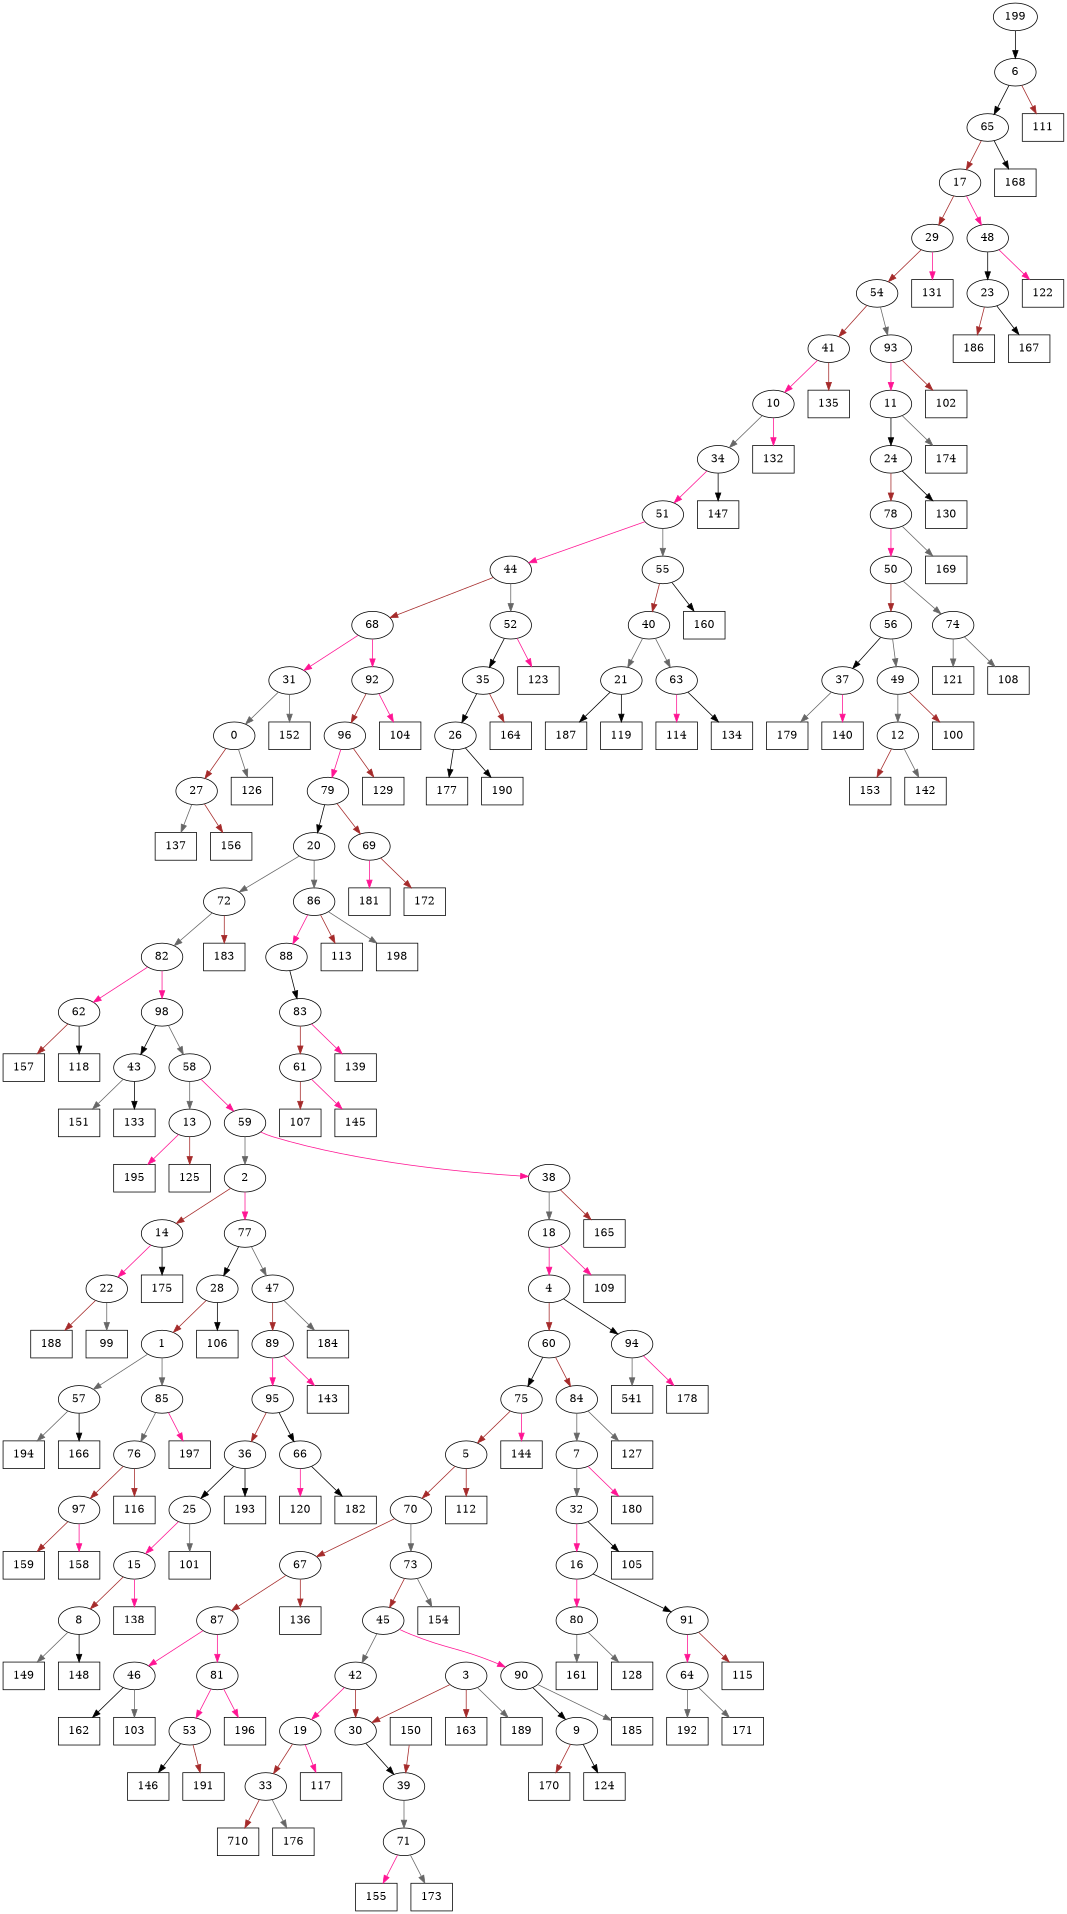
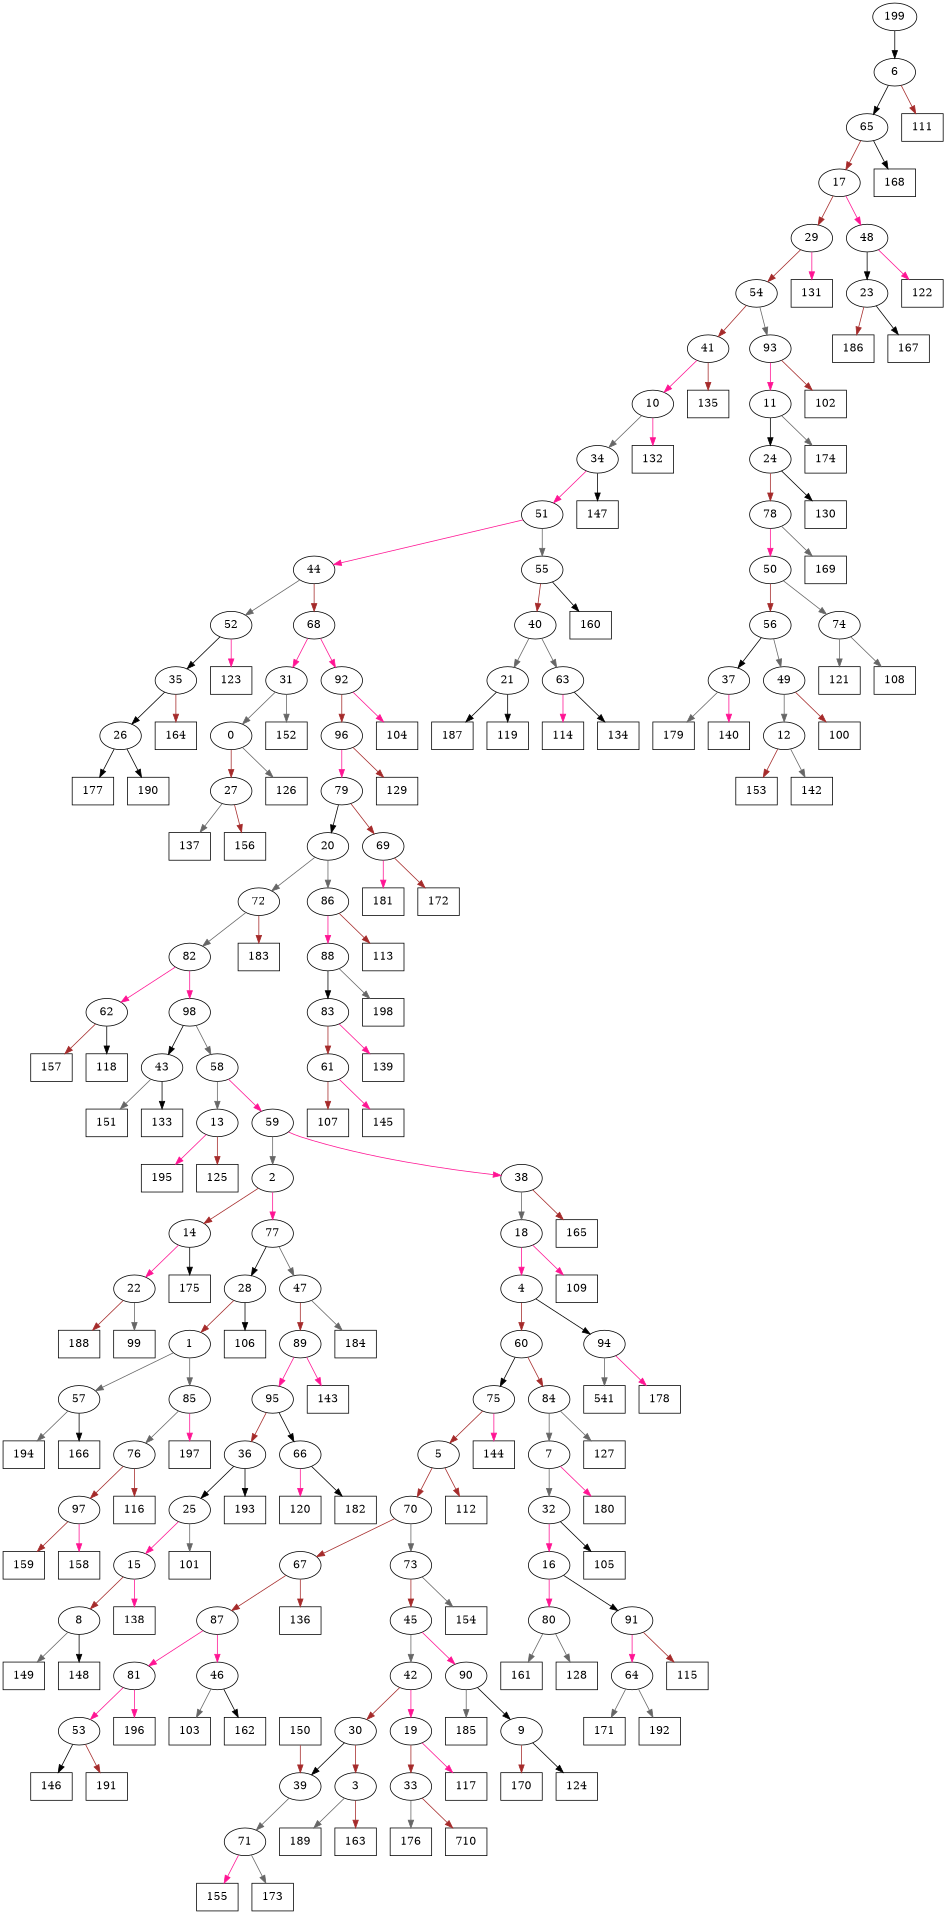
(349, 925) -> (352, 981)
(414, 1702) -> (356, 1755)
